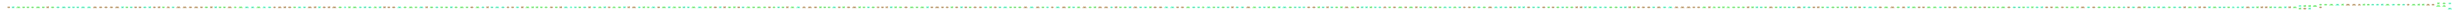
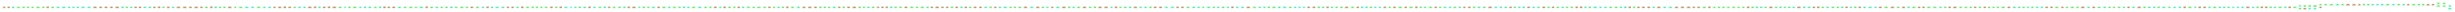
(2450, 3) -> none
none -> (2450, 6)
none -> (4, 7)
none -> (2315, 9)
